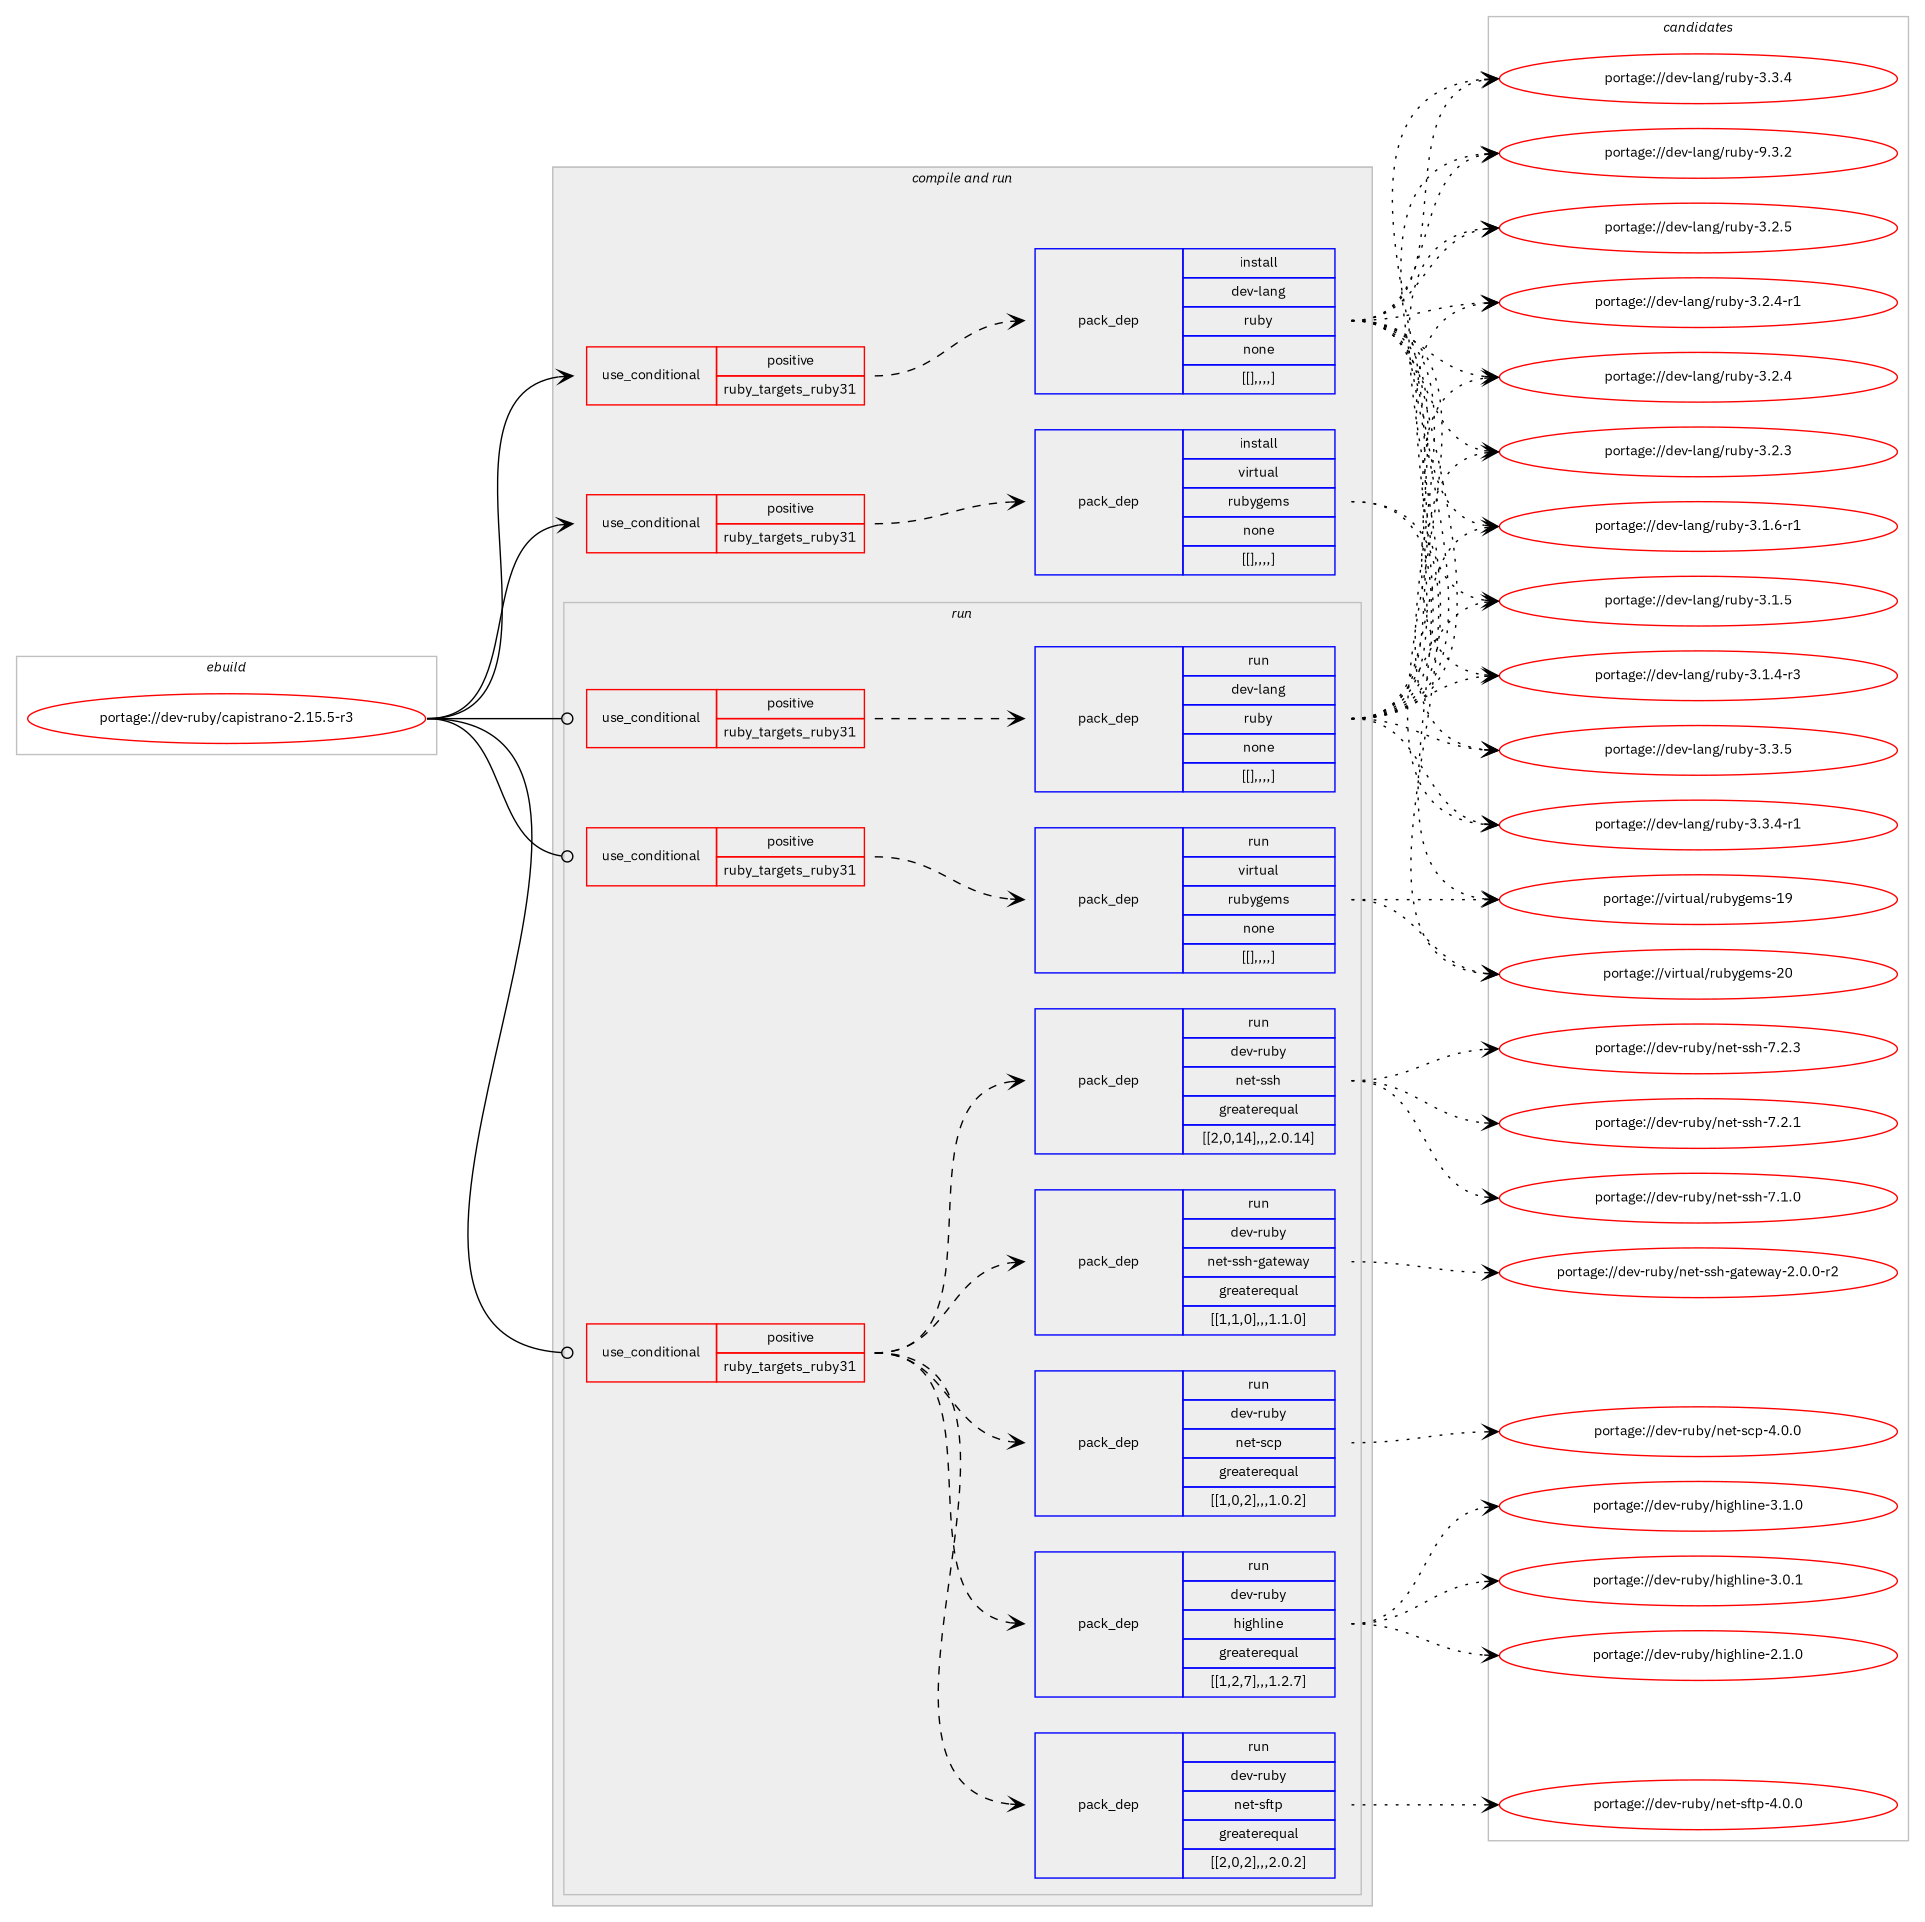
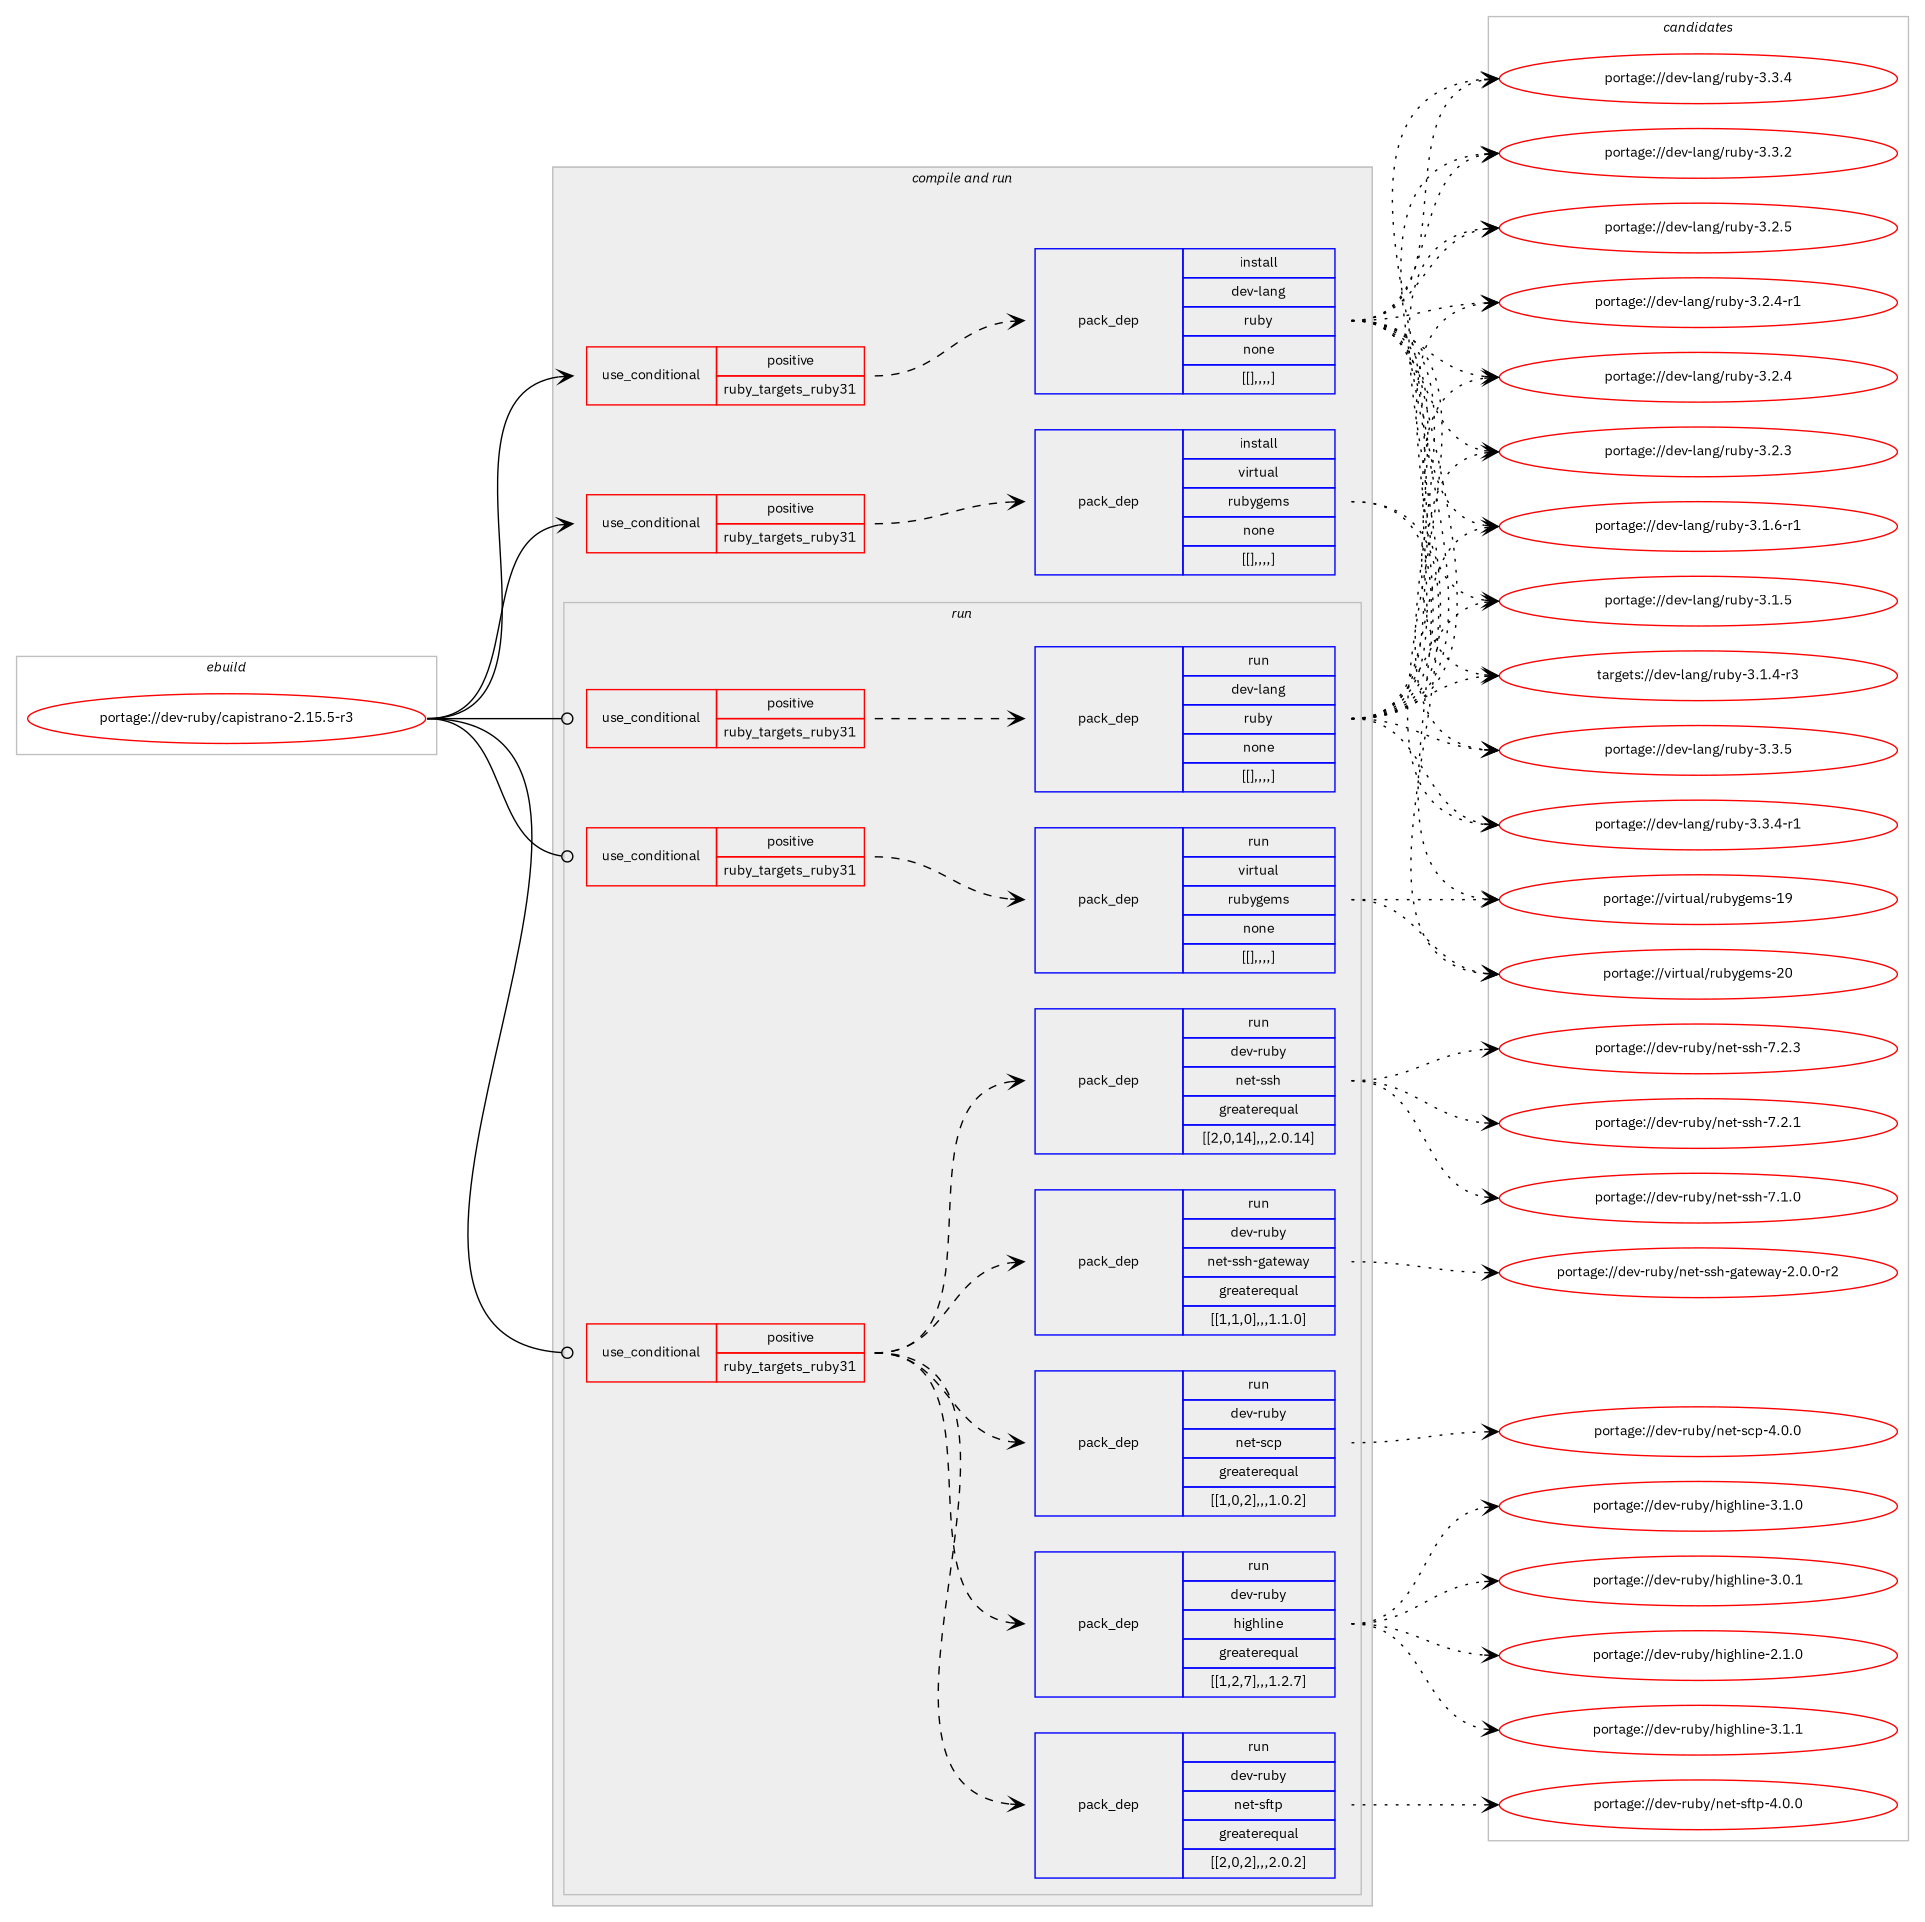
(1698, 153) -> (1698, 153)
(1698, 676) -> (1698, 676)
none -> (1698, 1730)
